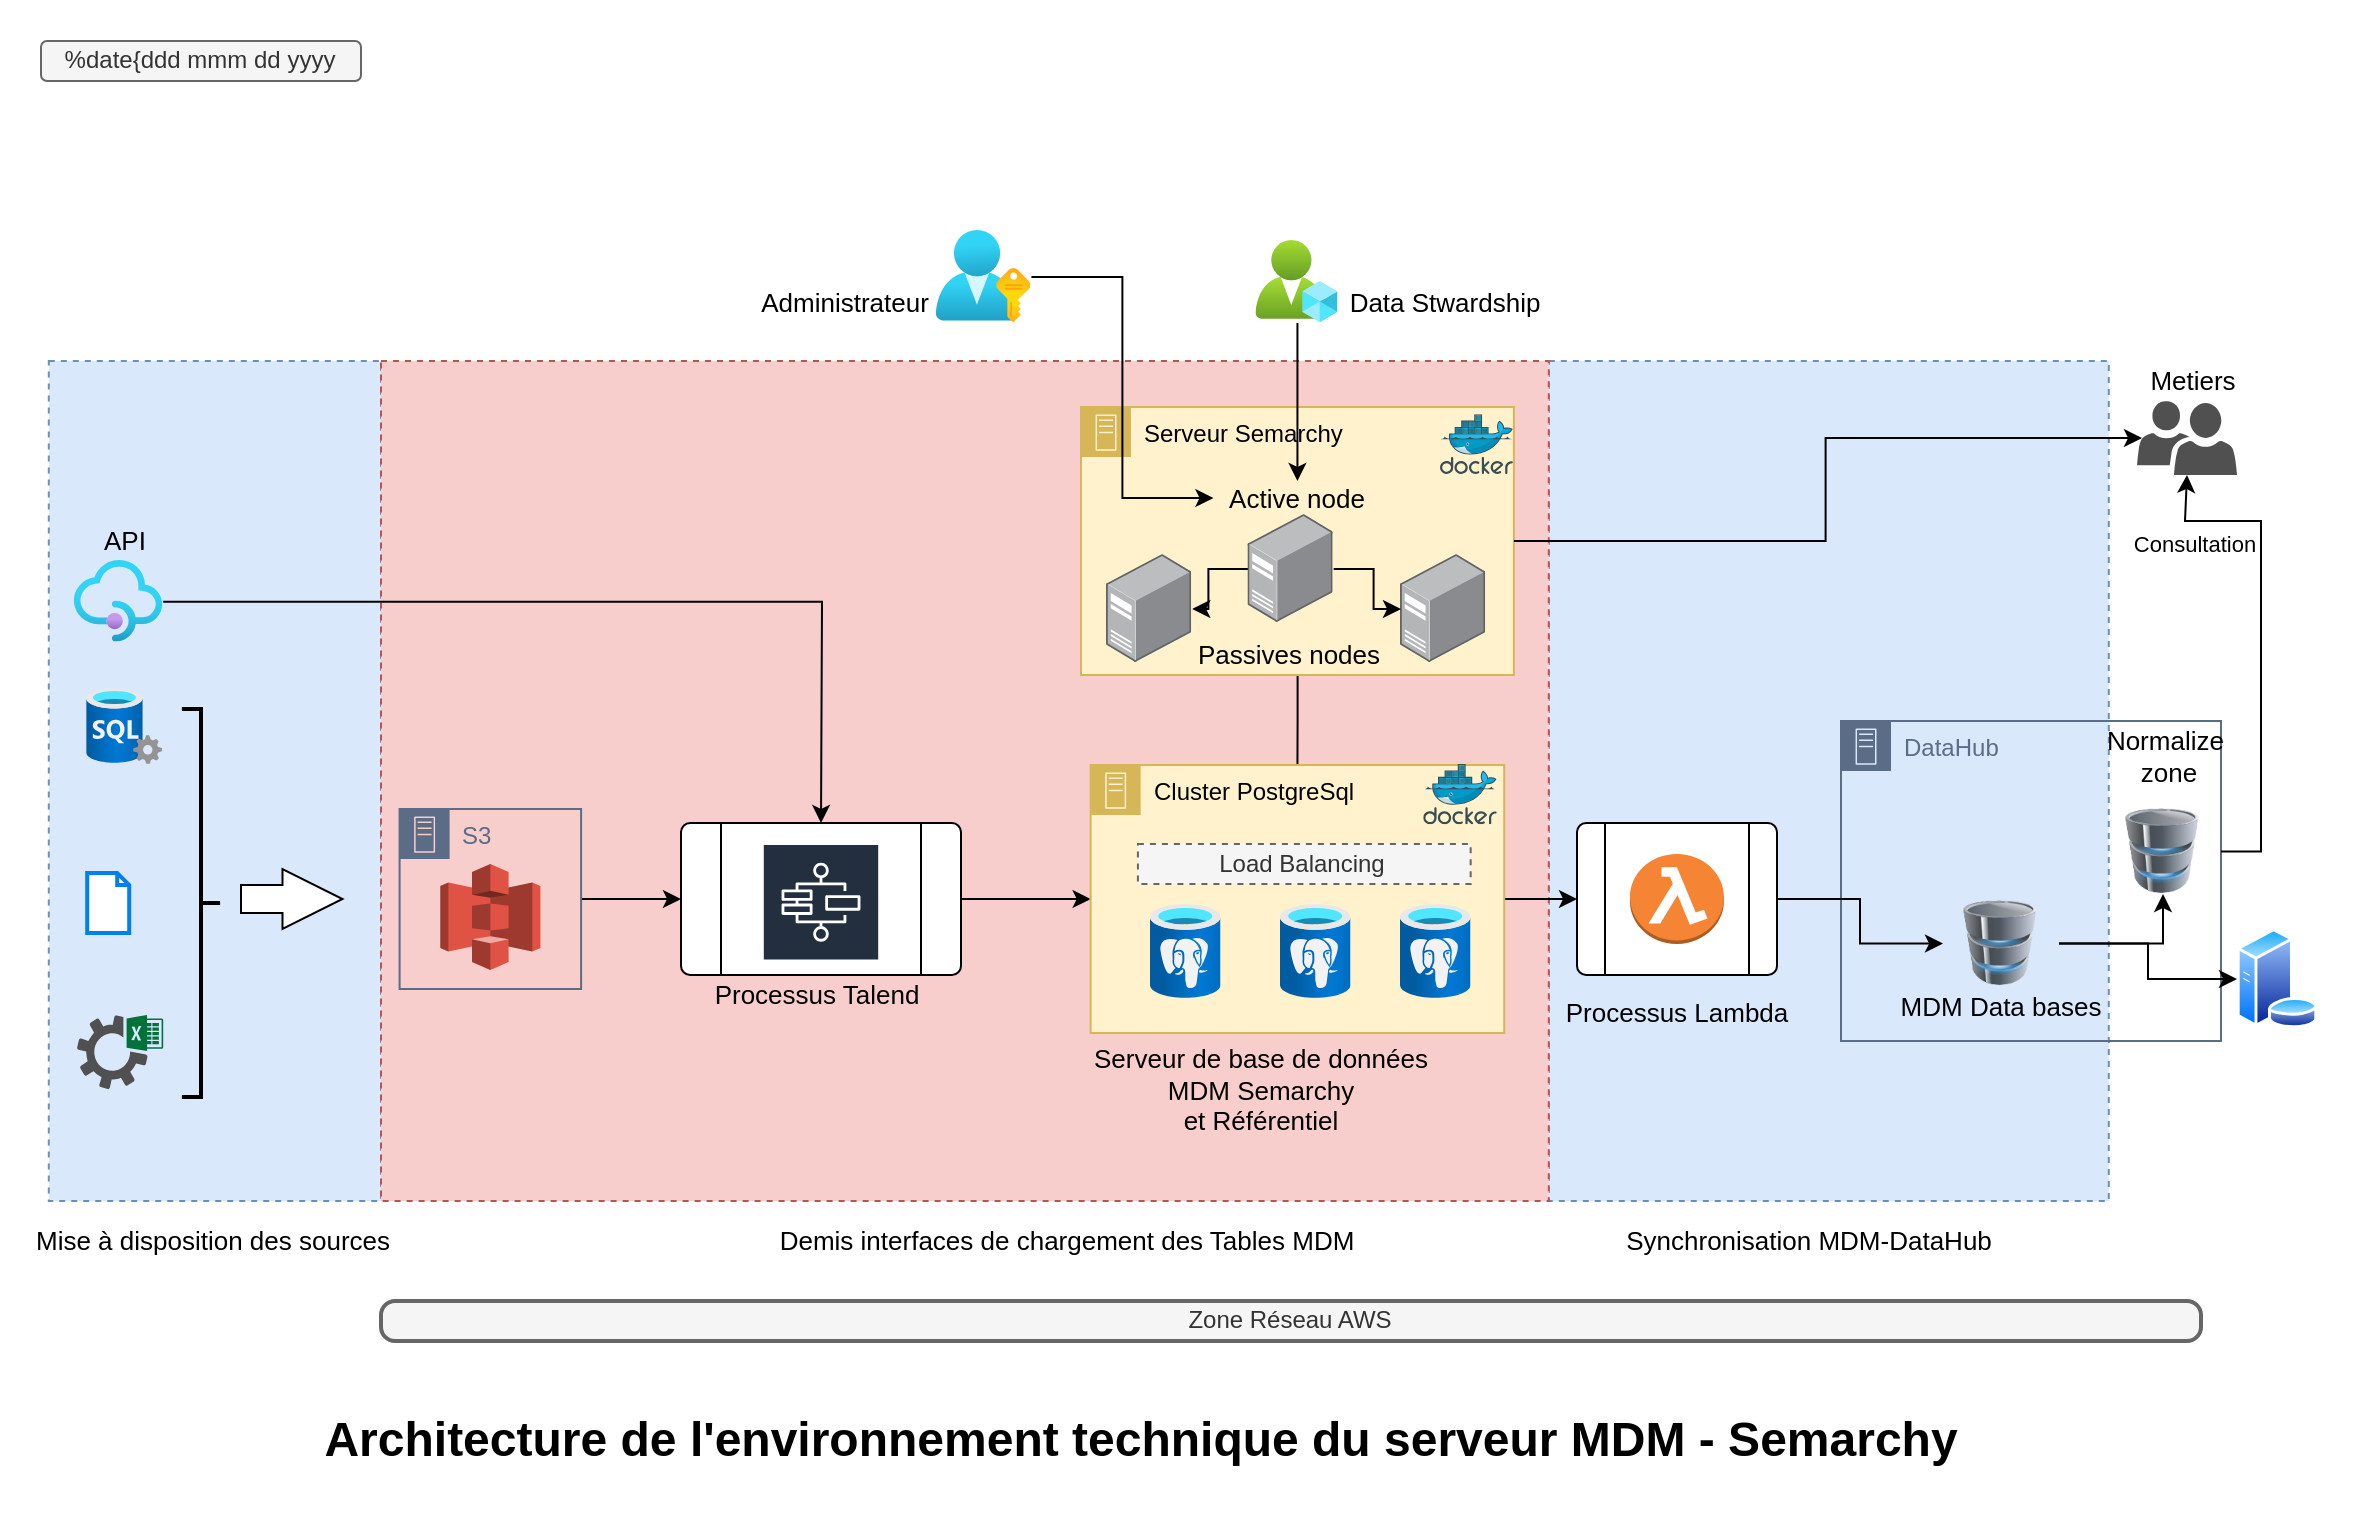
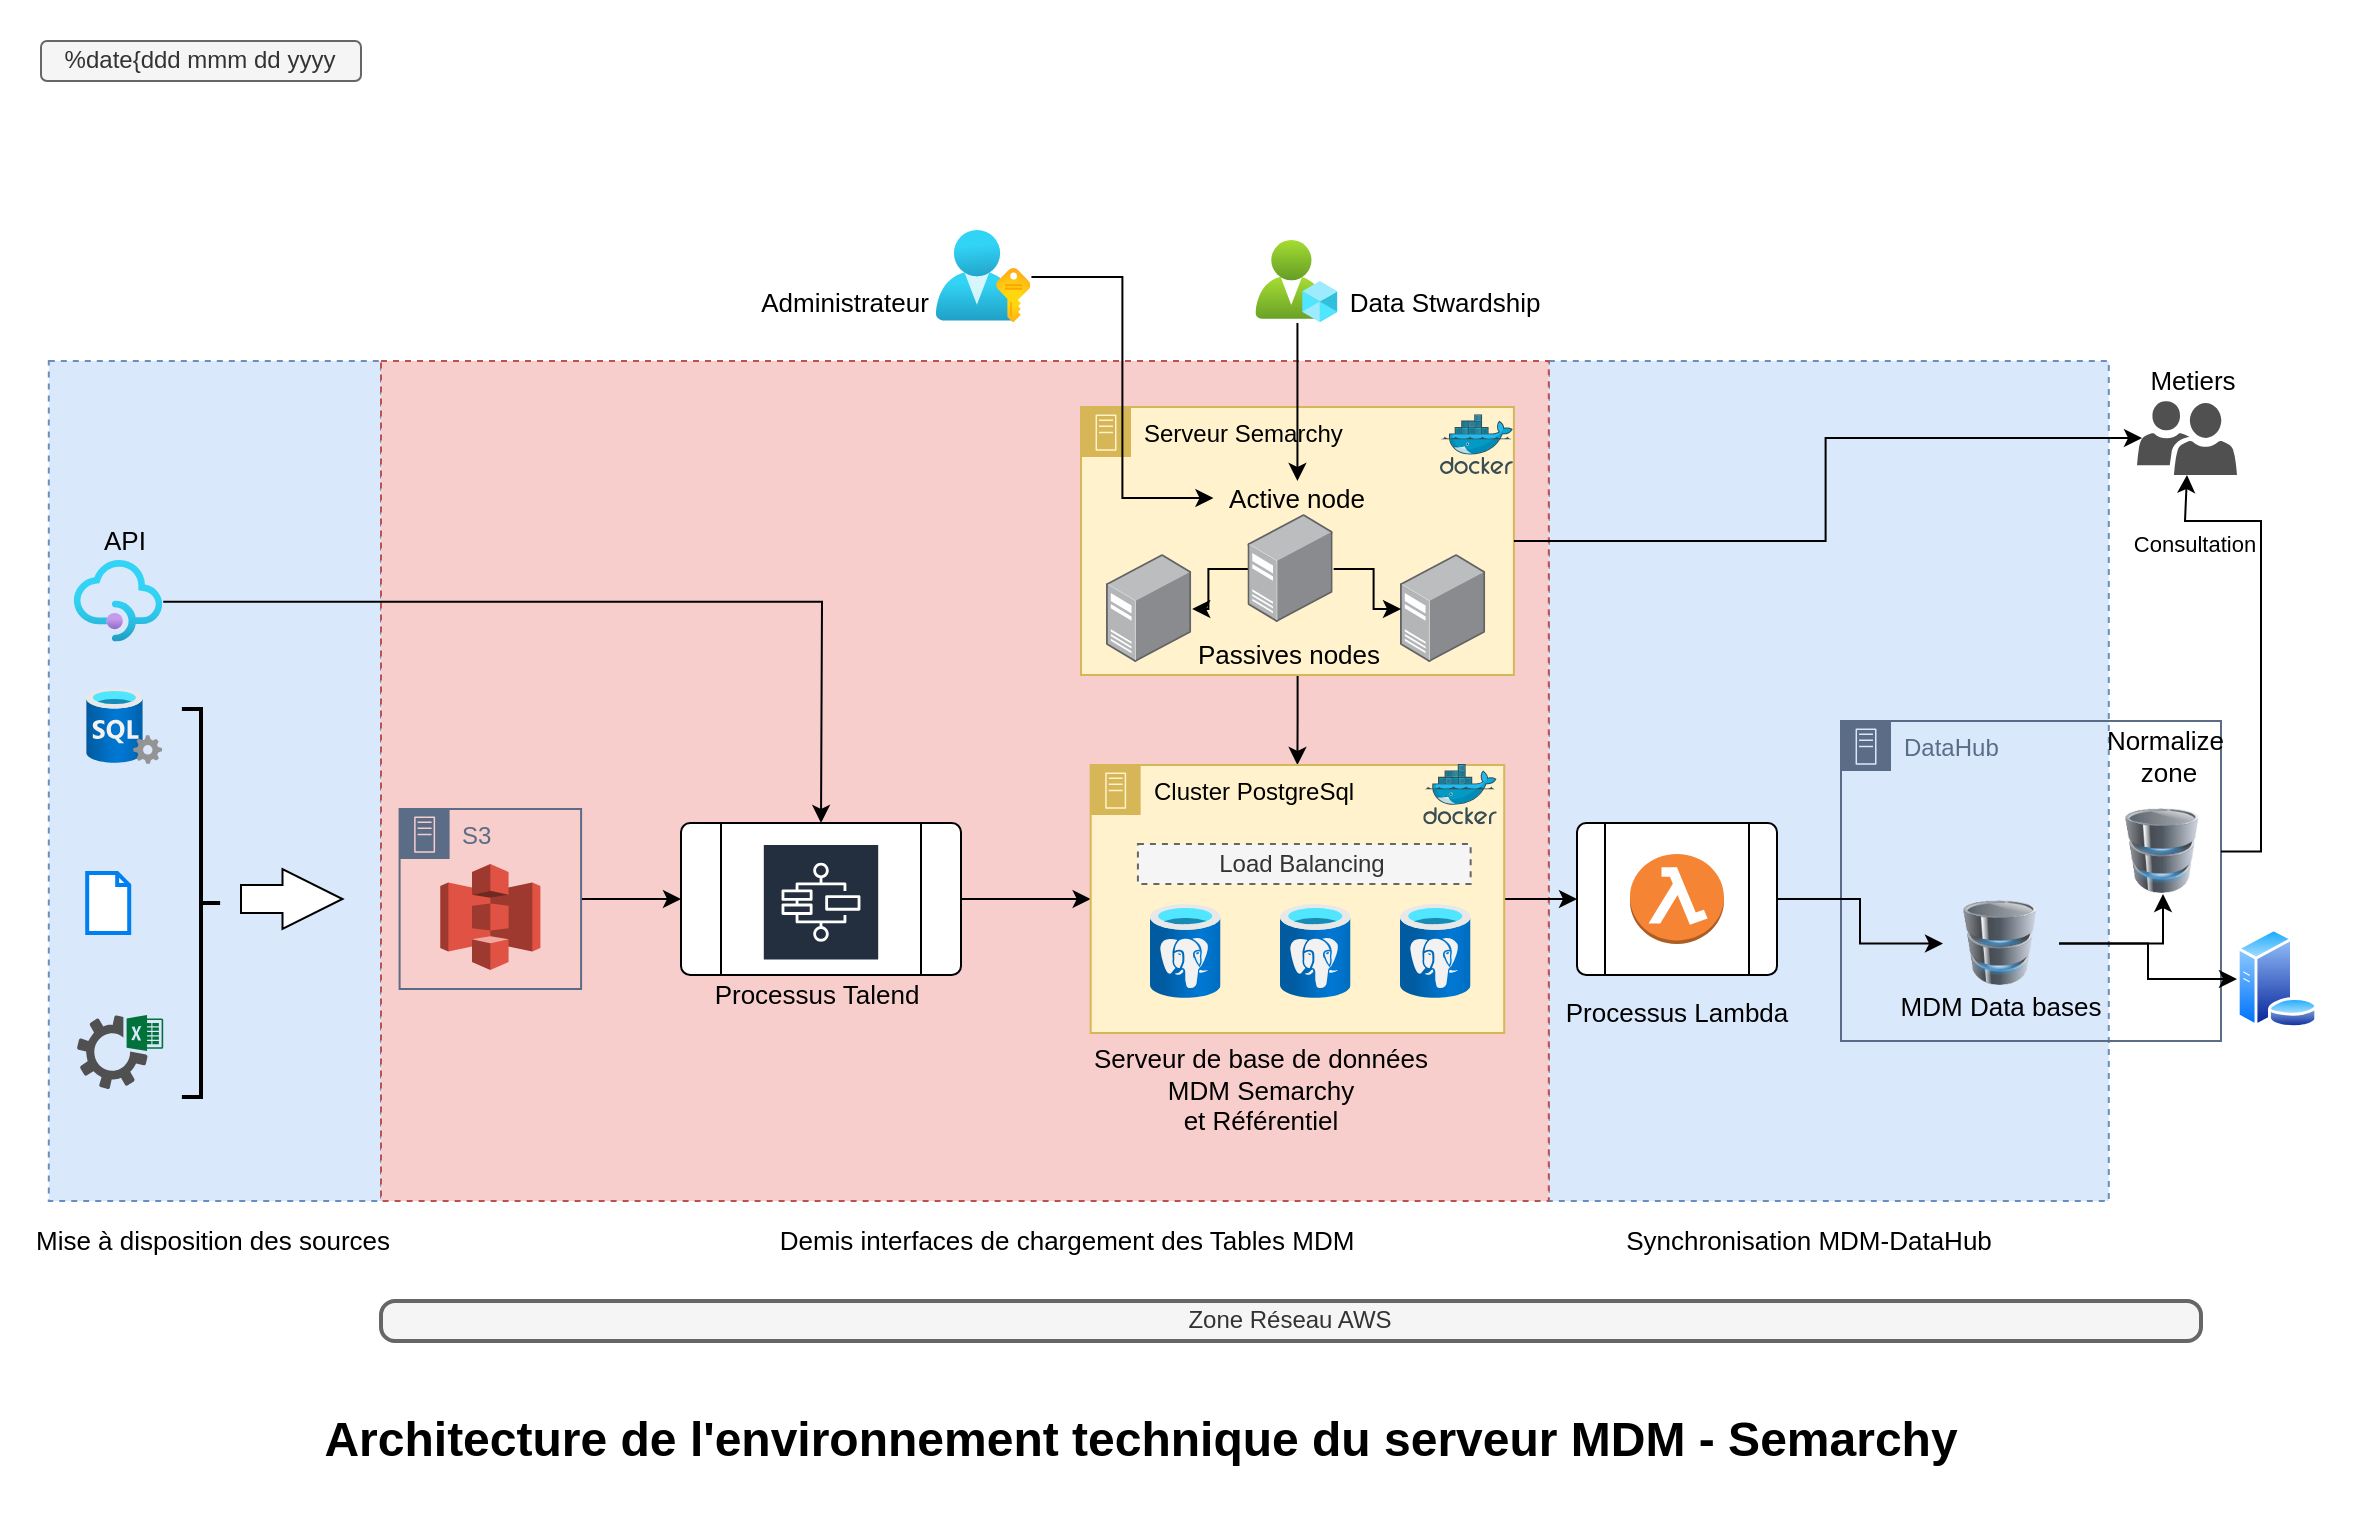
(1297, 755) -> (1297, 750)
